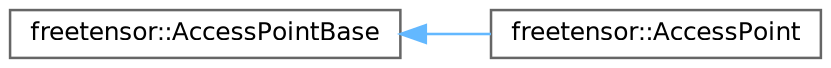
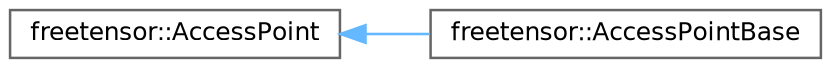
(459, 34) -> (398, 34)
